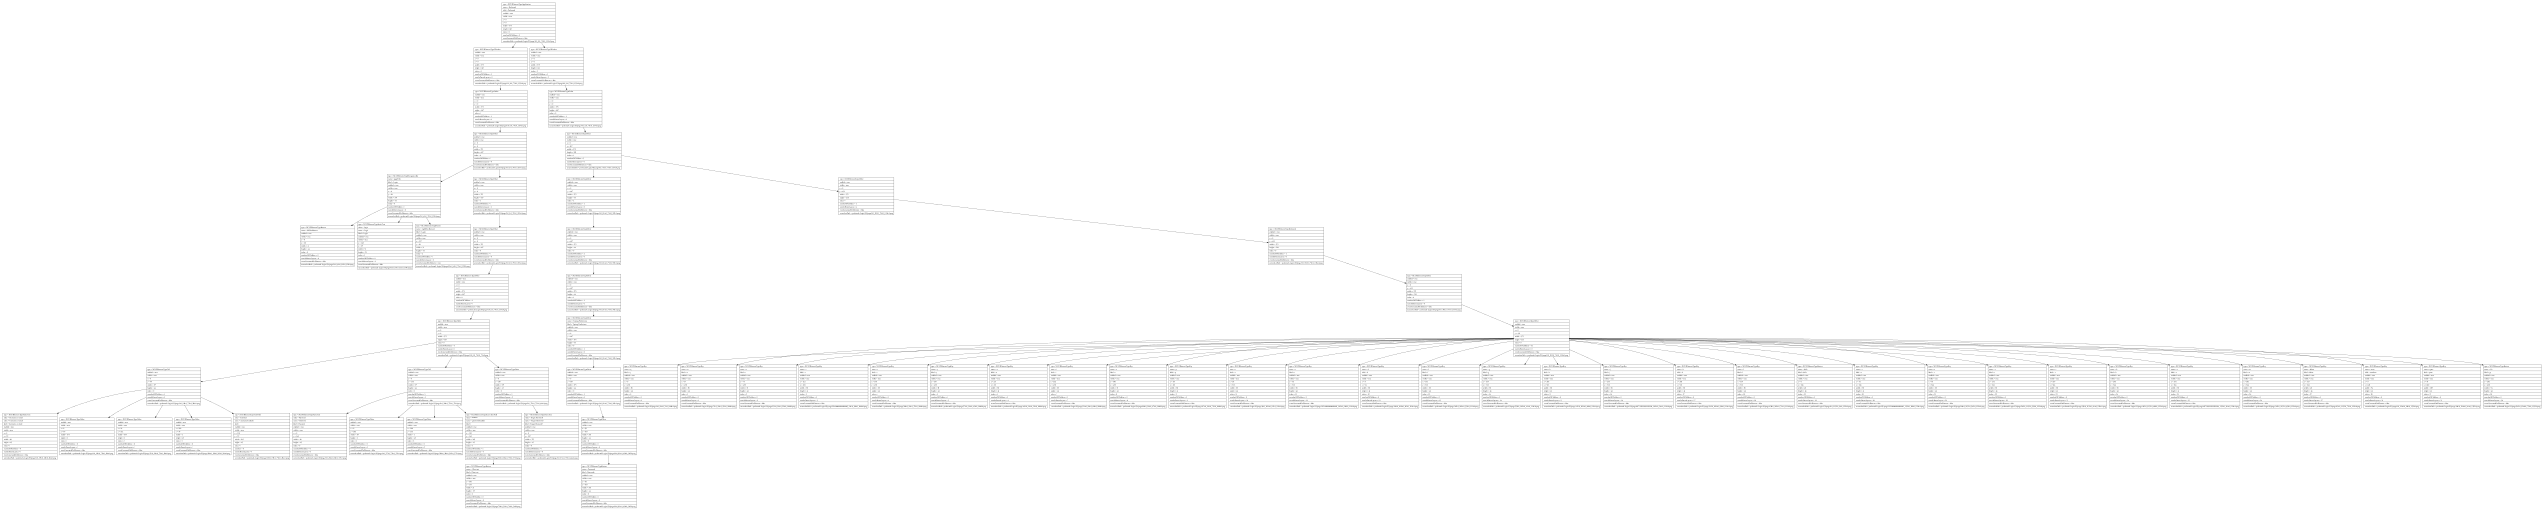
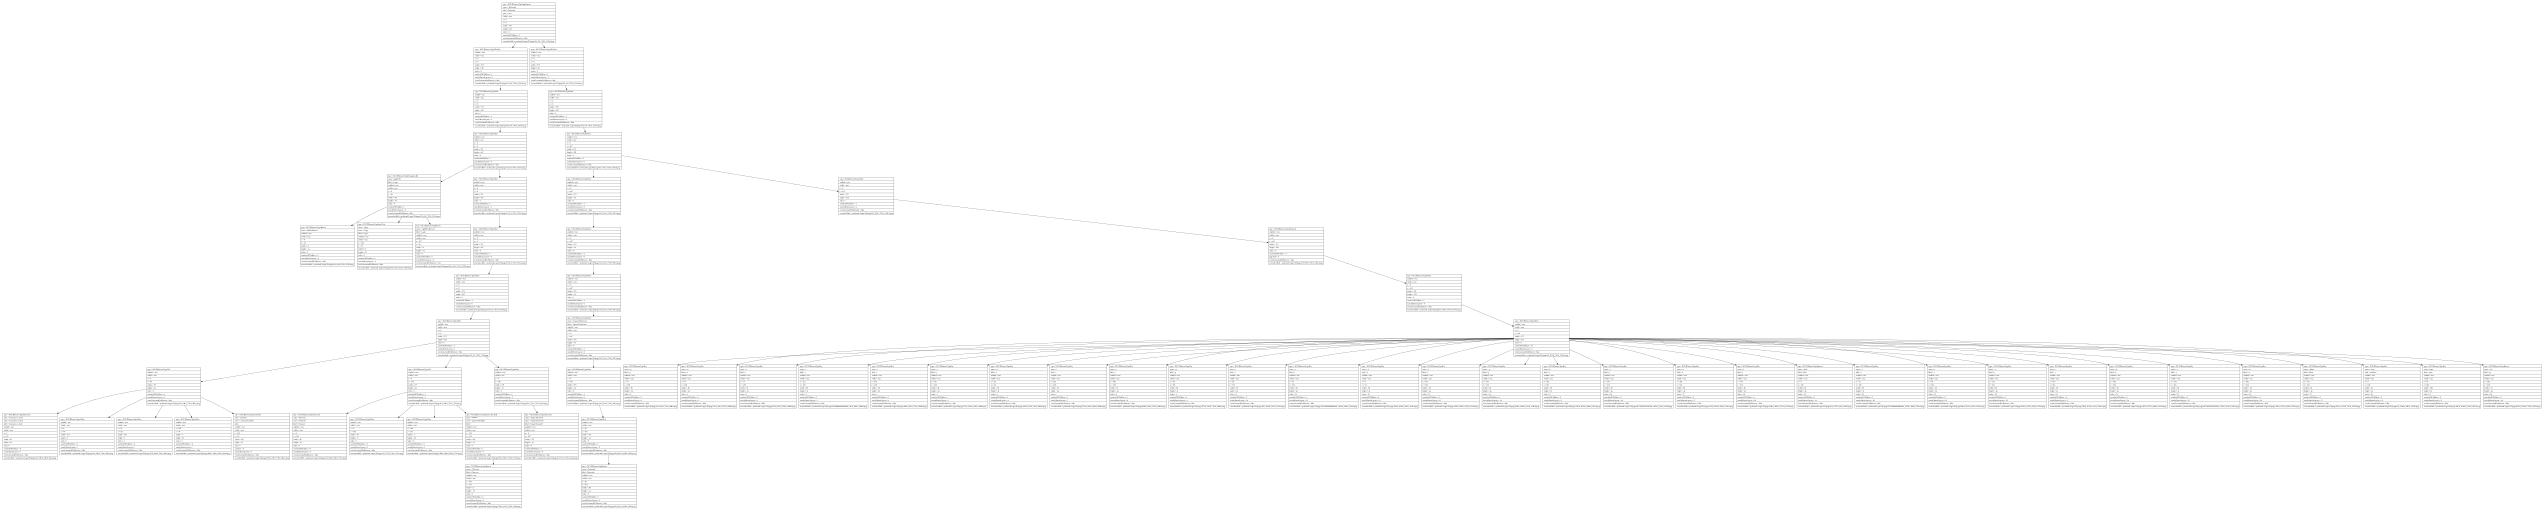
(508, 13) -> (507, 13)
(1278, 257) -> (1274, 257)
